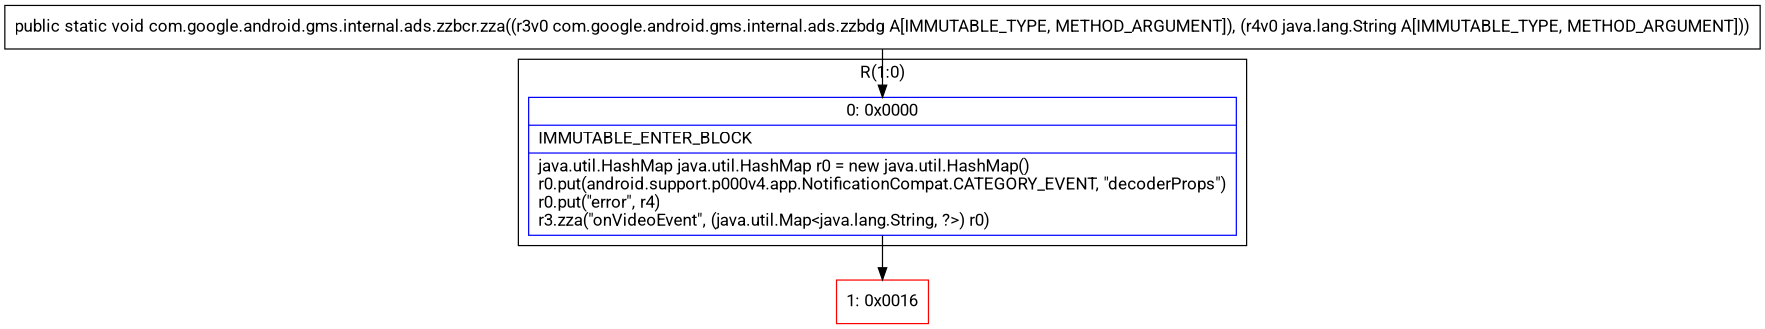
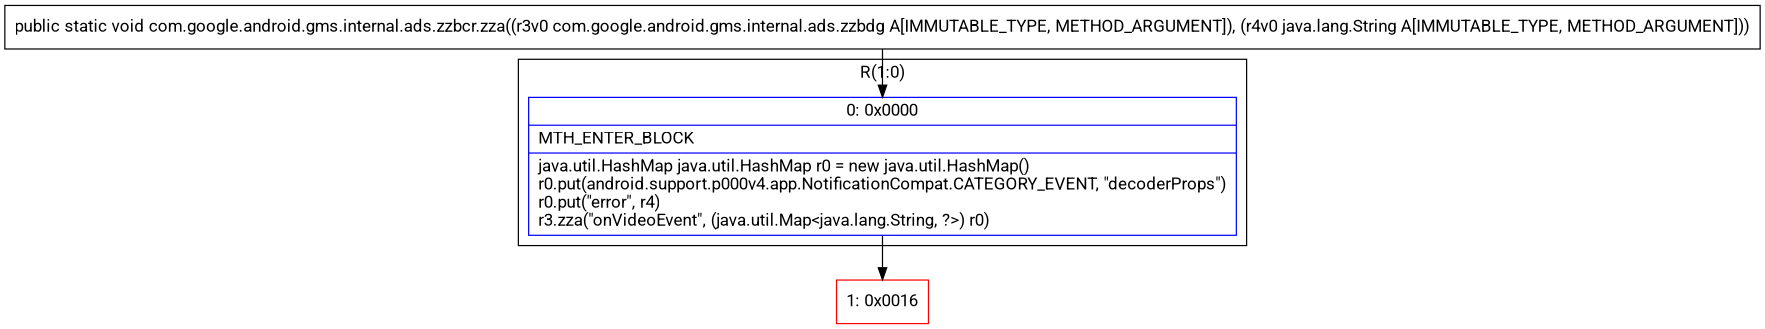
(646, 139) -> (617, 139)
